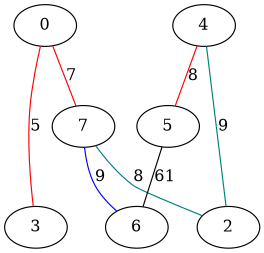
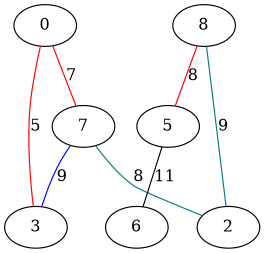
(204, 26) -> (204, 26)
(165, 177) -> (165, 177)
(94, 183) -> (54, 175)
